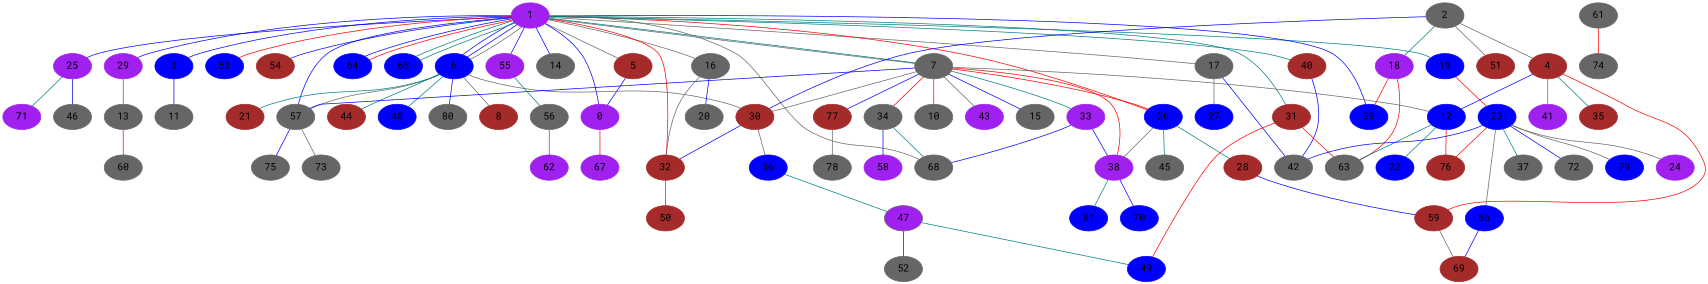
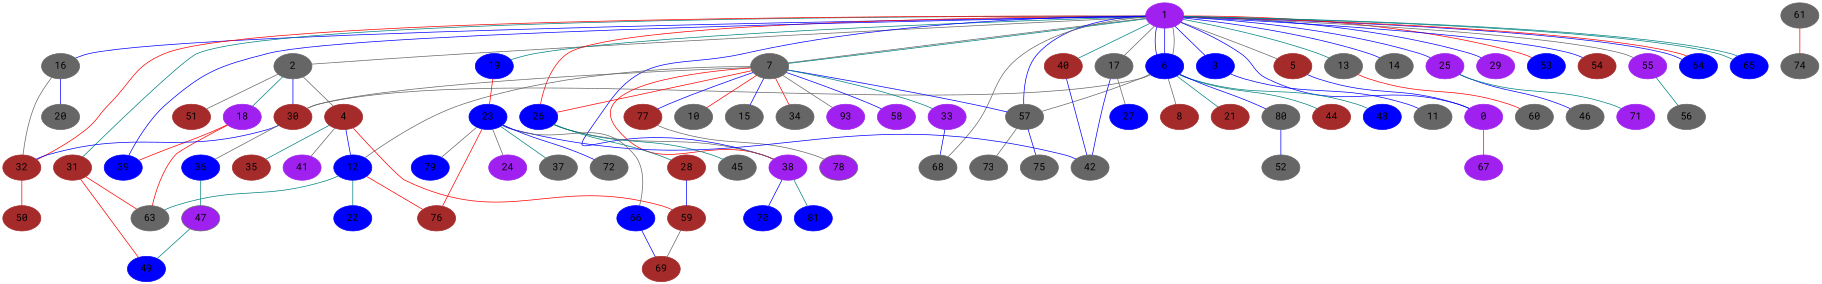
(518, 41) -> (1410, 28)
(659, 47) -> (503, 30)
none -> (520, 50)
(123, 92) -> (1257, 35)
(984, 117) -> (846, 117)
(883, 142) -> (834, 90)
(908, 142) -> none
(1100, 142) -> (749, 53)
(549, 168) -> none
(832, 168) -> (839, 168)
(903, 244) -> (1281, 142)
